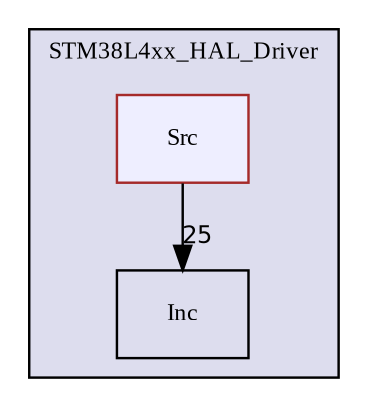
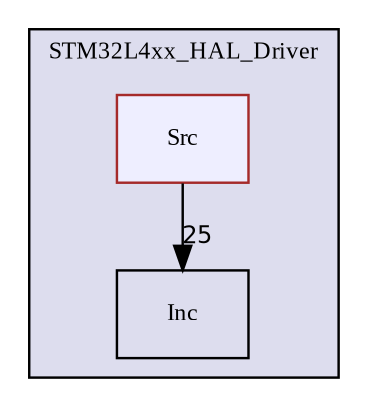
(184, 52) -> (184, 52)
